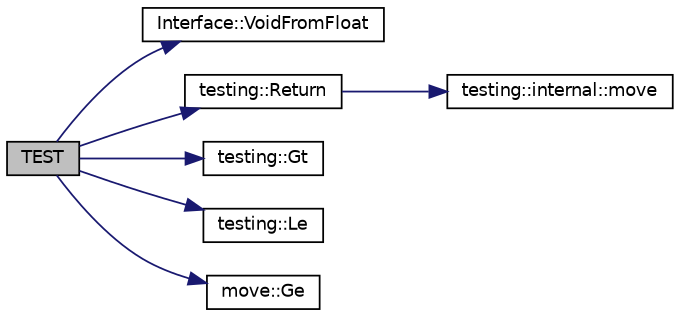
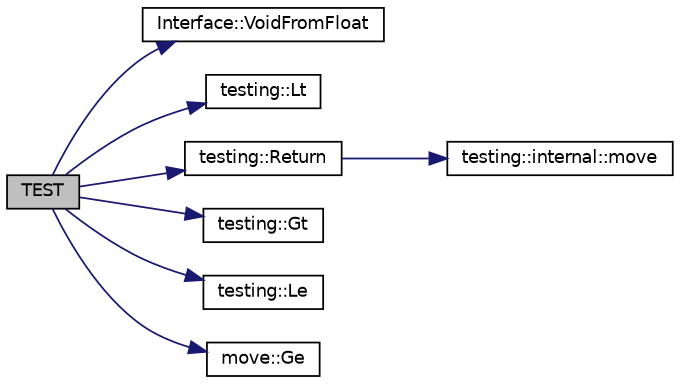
none -> (263, 92)
